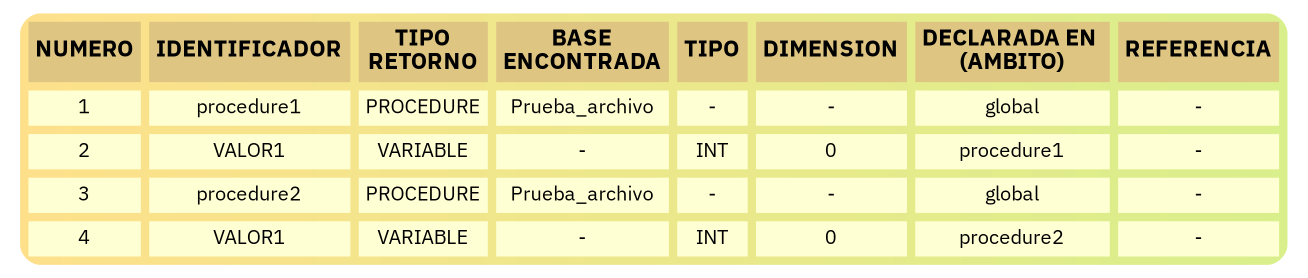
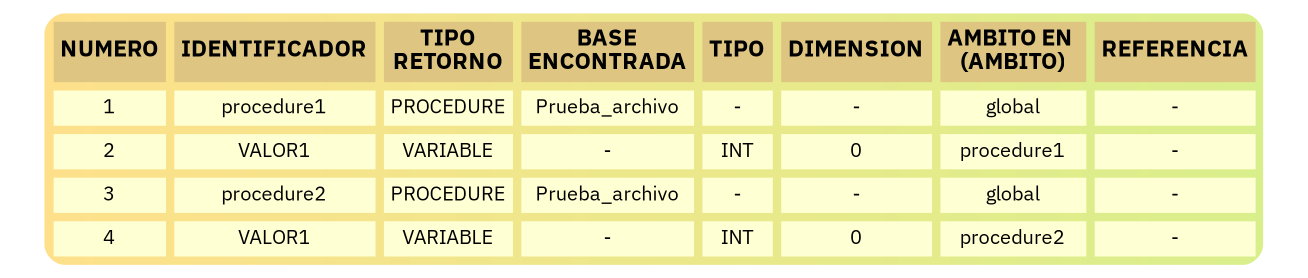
(1013, 39) -> (1013, 39)
